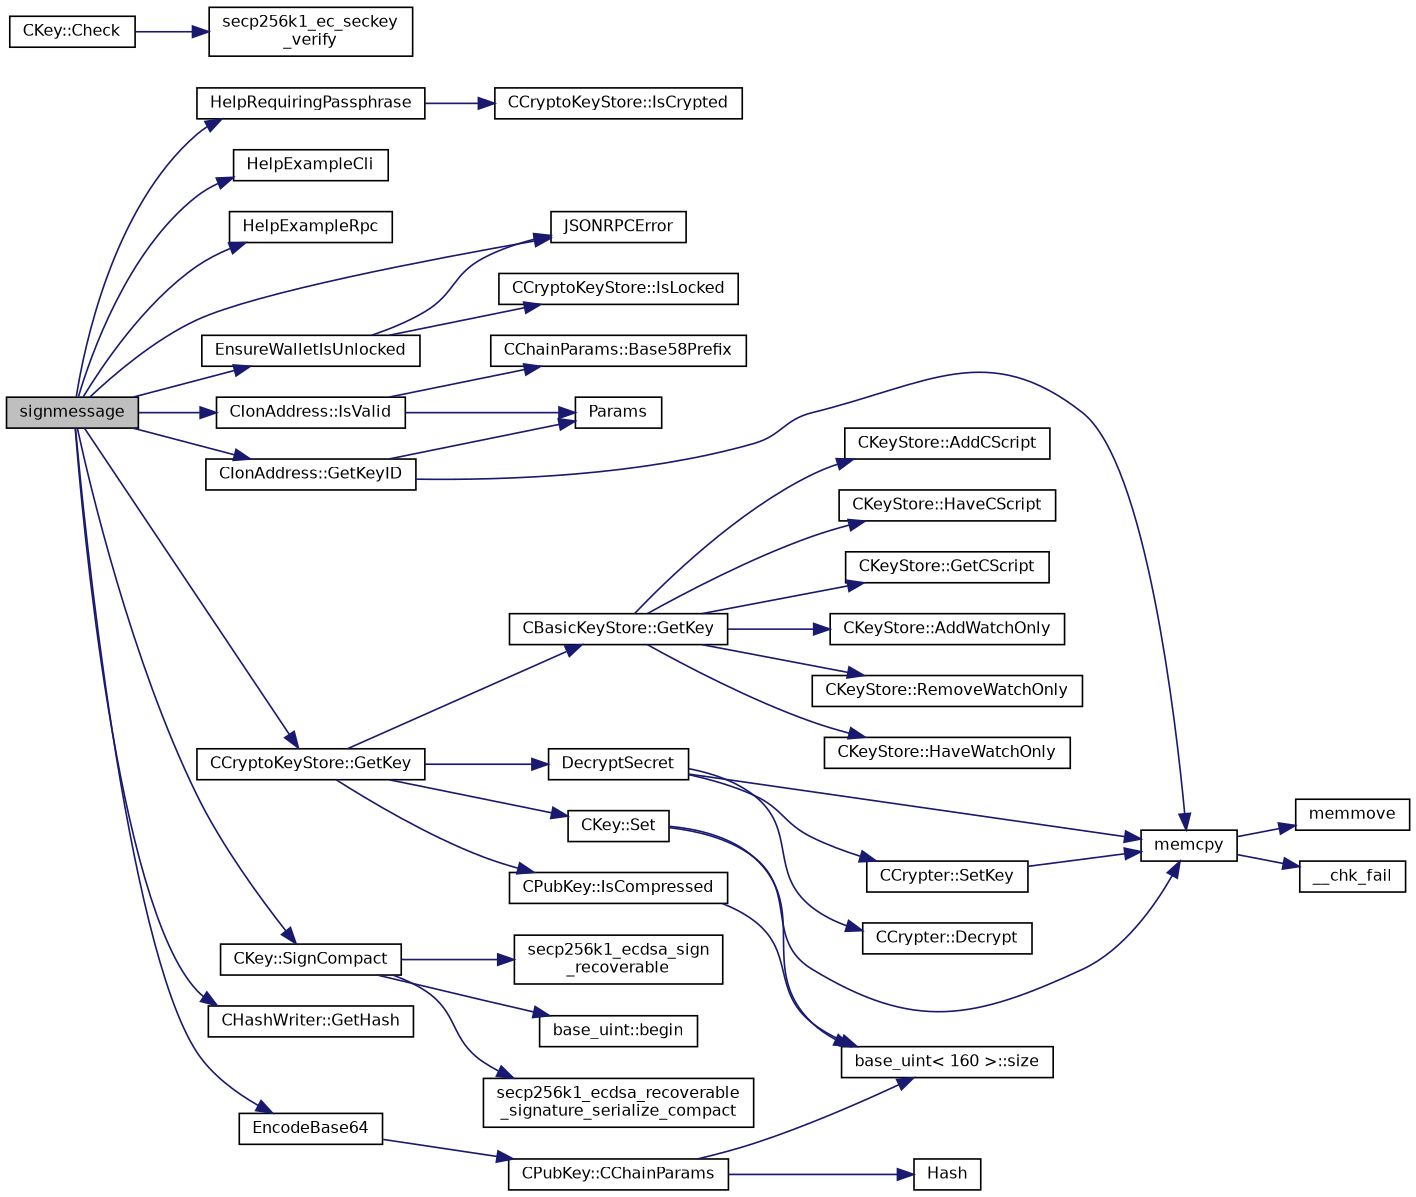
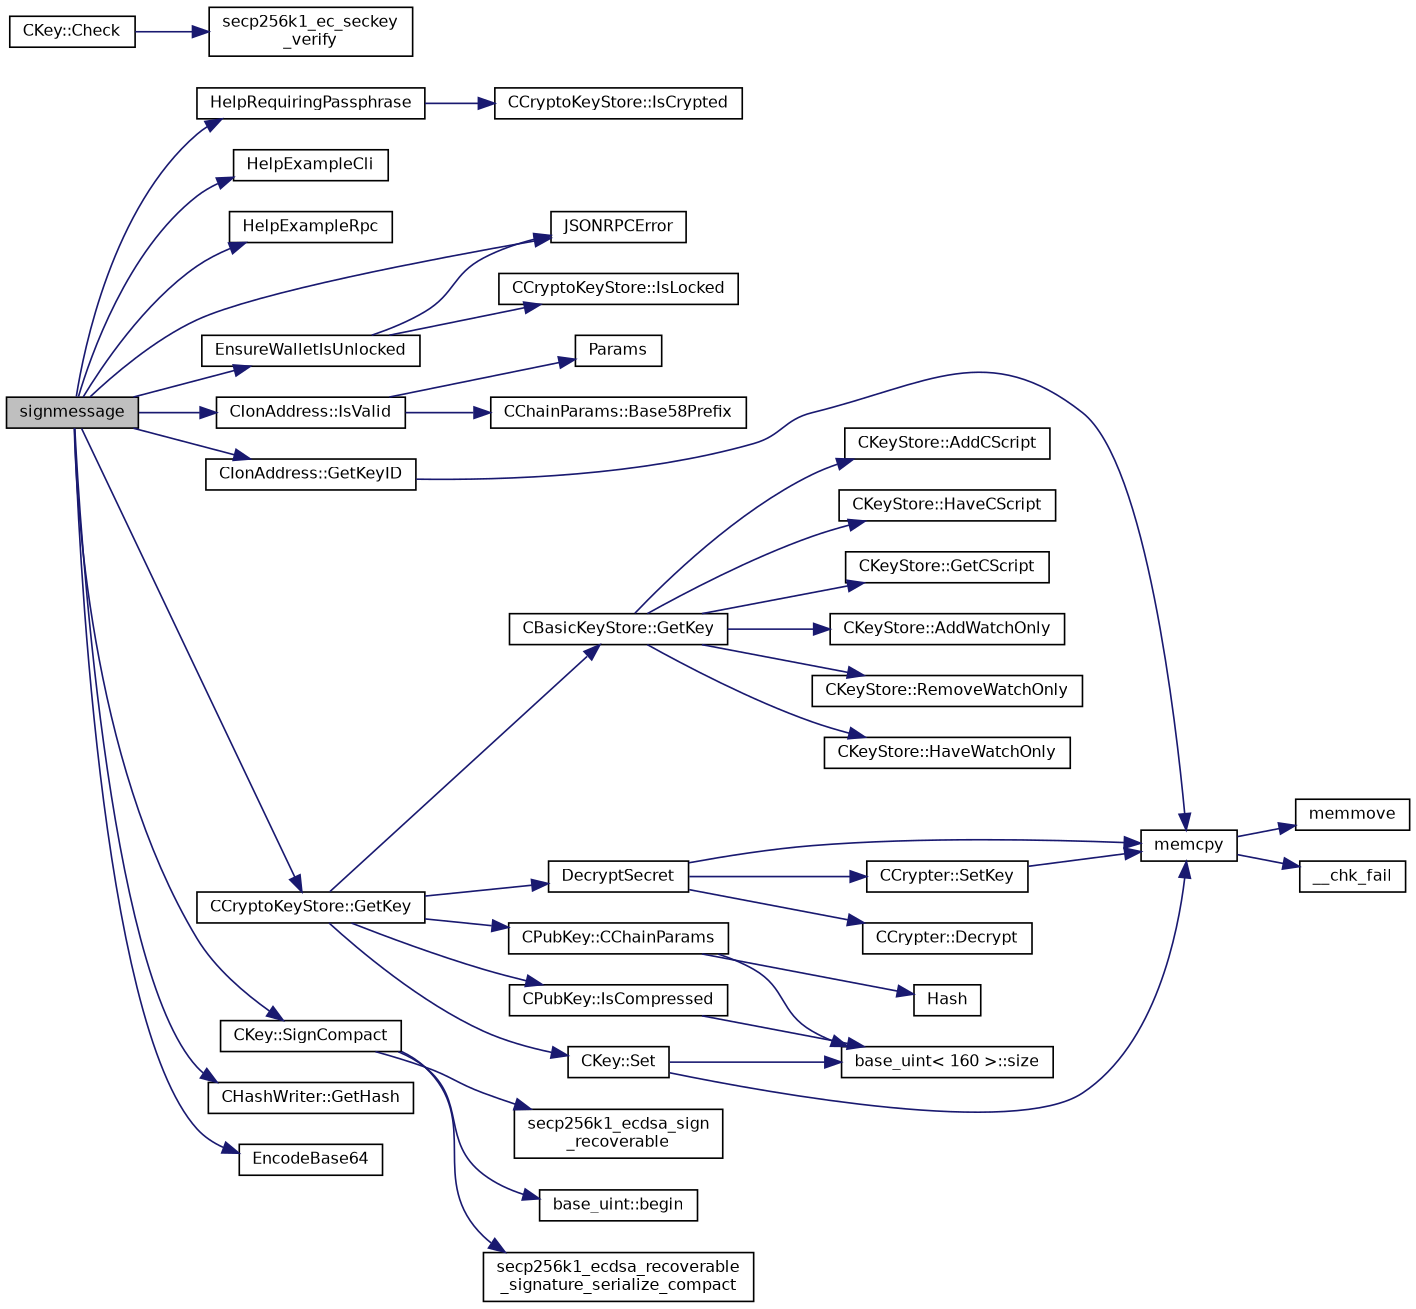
(474, 442) -> none
(440, 1148) -> (458, 922)
